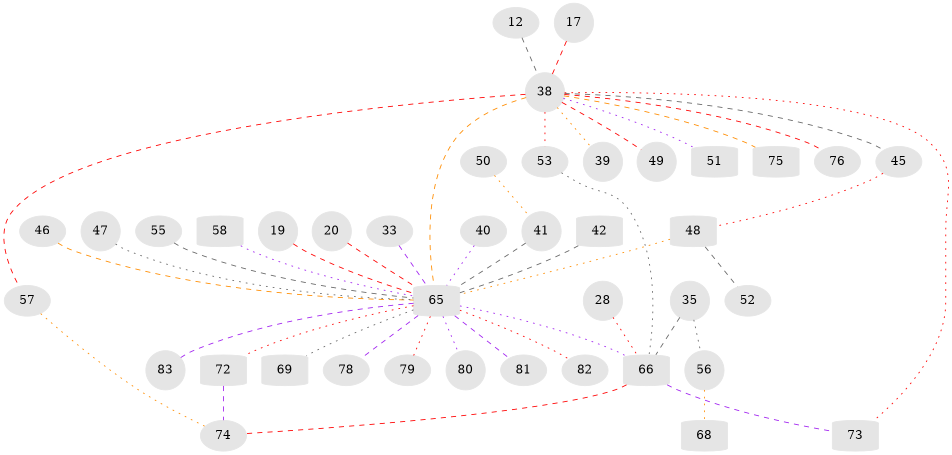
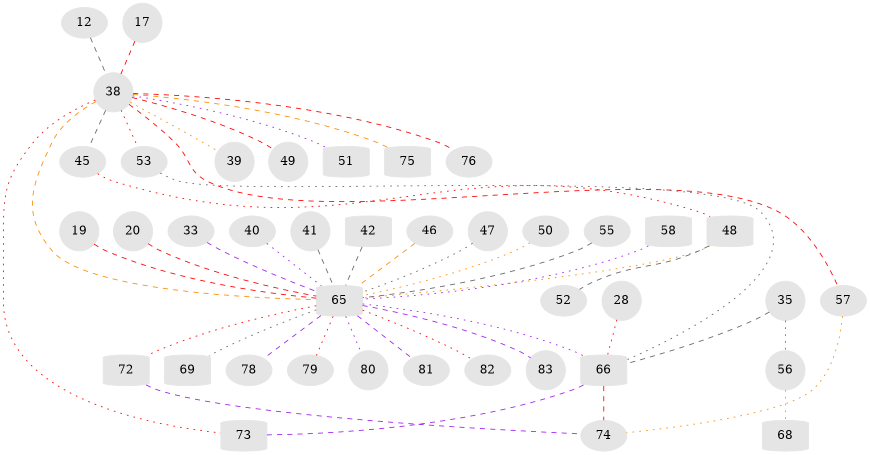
(512, 196) -> (448, 274)
